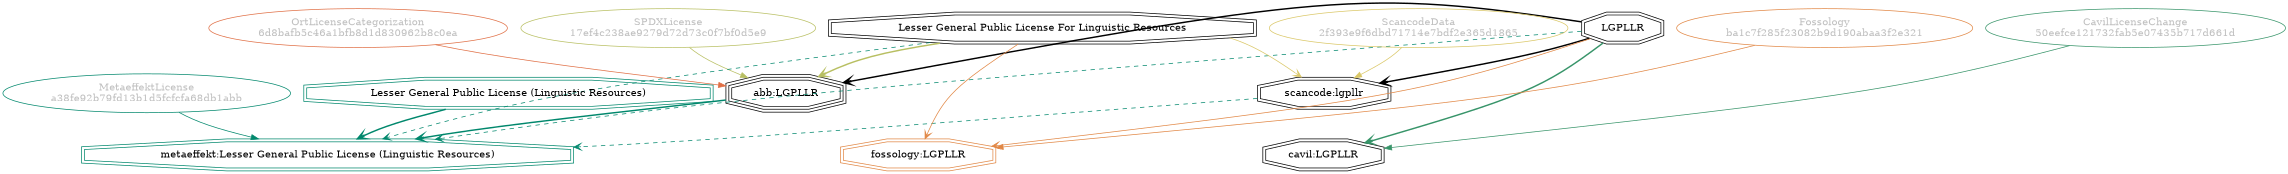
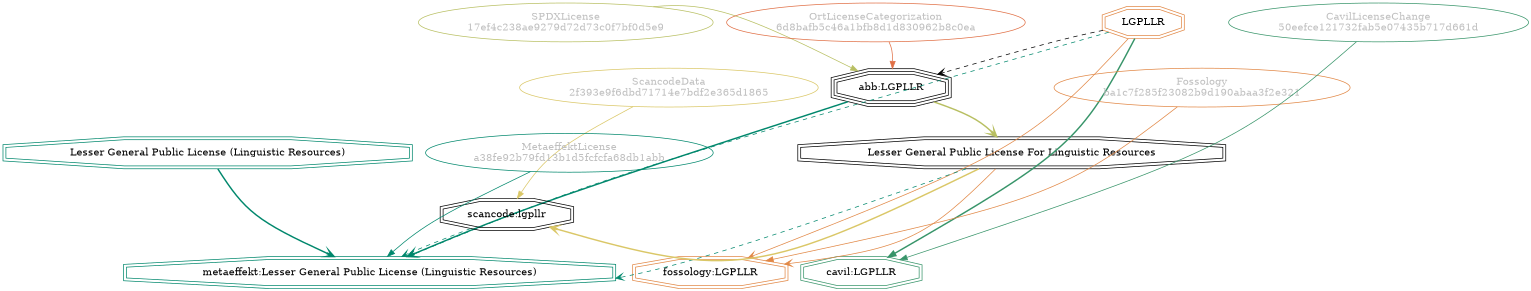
(1214, 18) -> (1024, 50)
(1623, 28) -> (1143, 22)
(1260, 51) -> (775, 253)
(881, 54) -> (964, 114)
(1489, 63) -> none
(1493, 103) -> (1035, 167)
(1323, 155) -> (861, 273)
